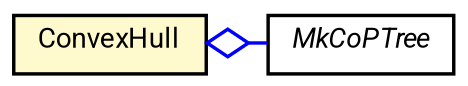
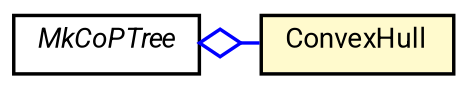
(258, 43) -> (250, 43)
